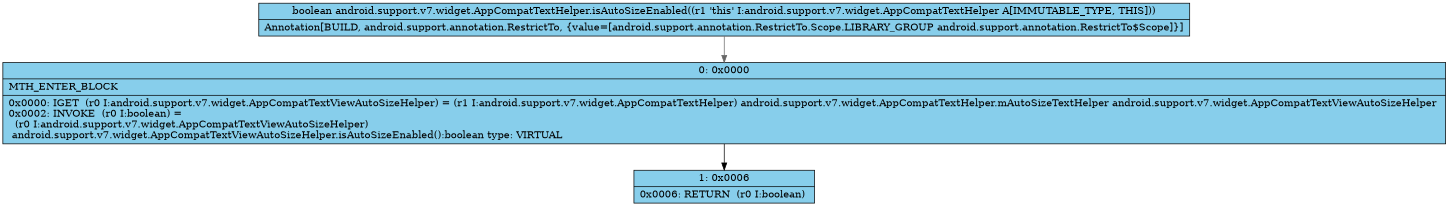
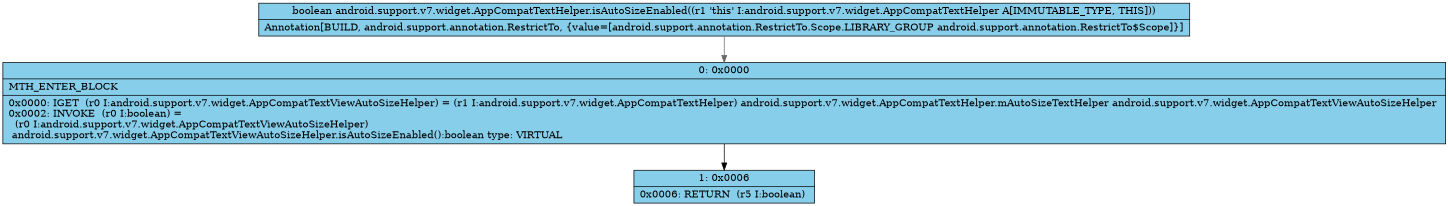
(724, 195) -> (724, 195)
